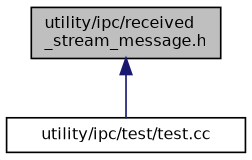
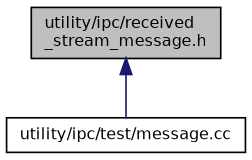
(126, 135) -> (126, 135)
